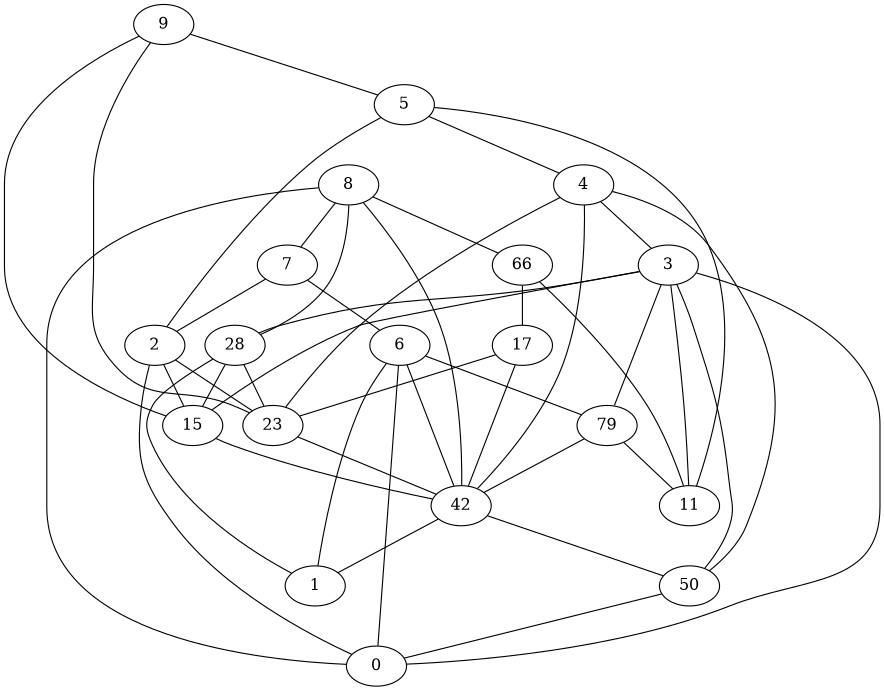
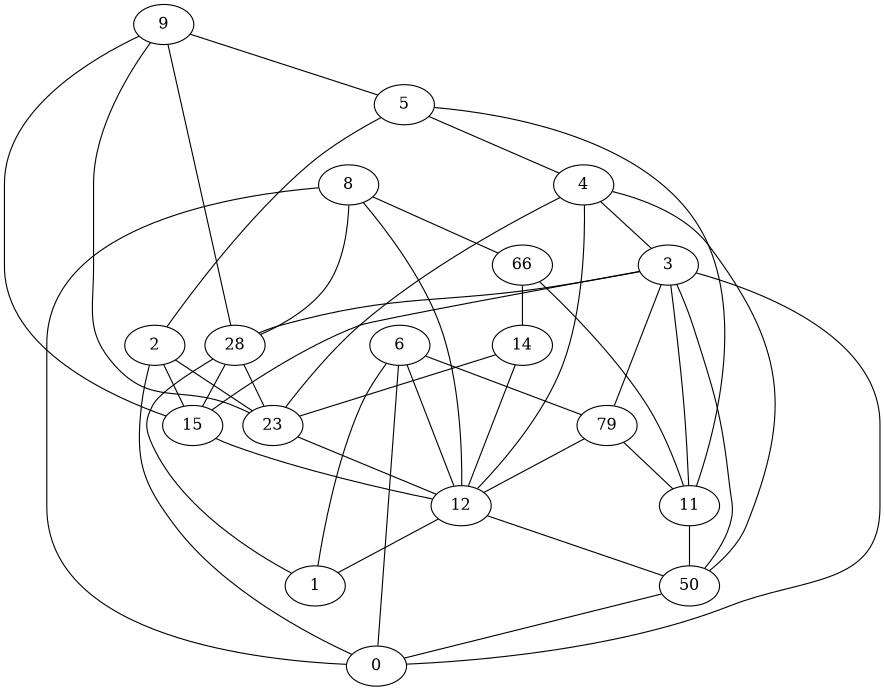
none -> (199, 185)
(287, 265) -> none
(522, 345) -> (522, 345)
(461, 506) -> (461, 506)
none -> (689, 546)
